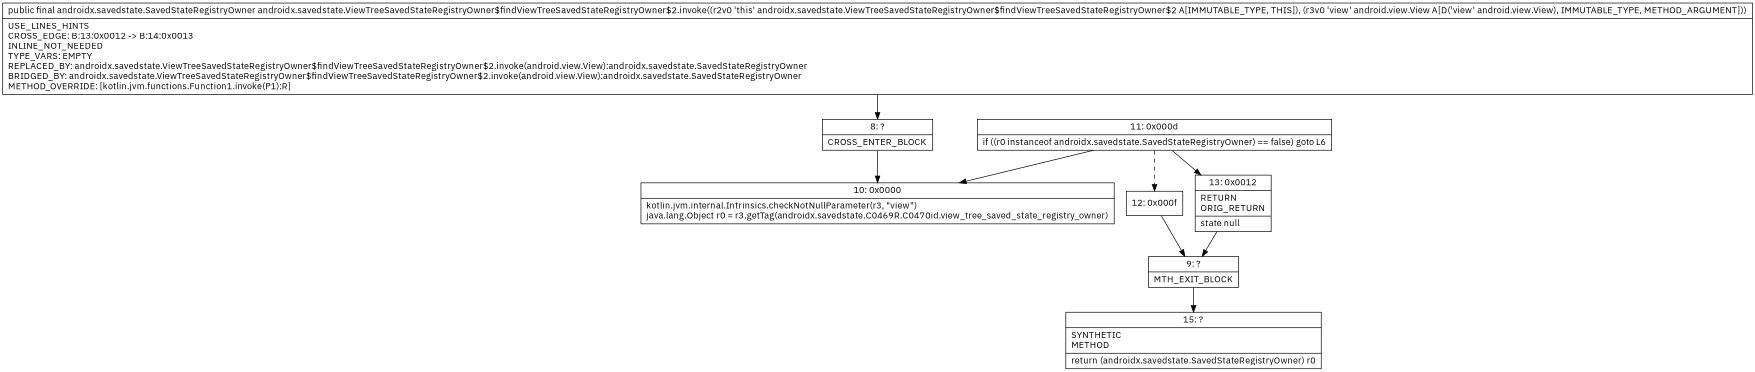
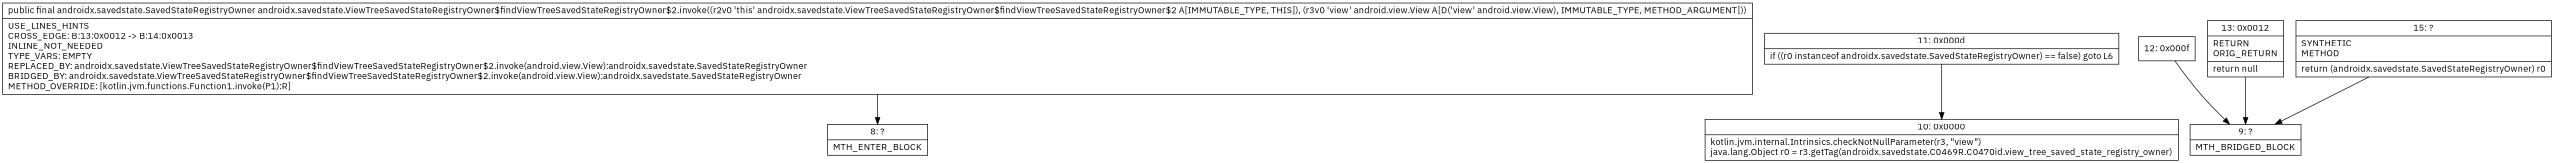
(878, 142) -> (878, 147)
(1184, 161) -> none
(878, 163) -> none
(1155, 167) -> none
(1220, 224) -> (2235, 69)
(1194, 279) -> (2246, 147)
(1194, 296) -> (2325, 99)
